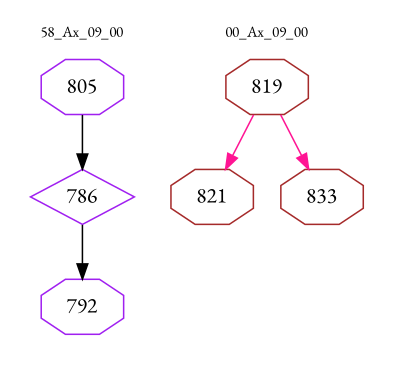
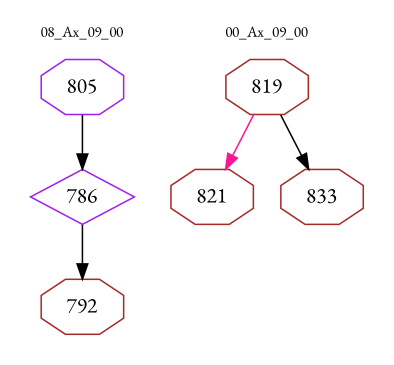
(82, 33) -> (82, 33)
(291, 135) -> (291, 135)
(82, 307) -> (82, 307)
